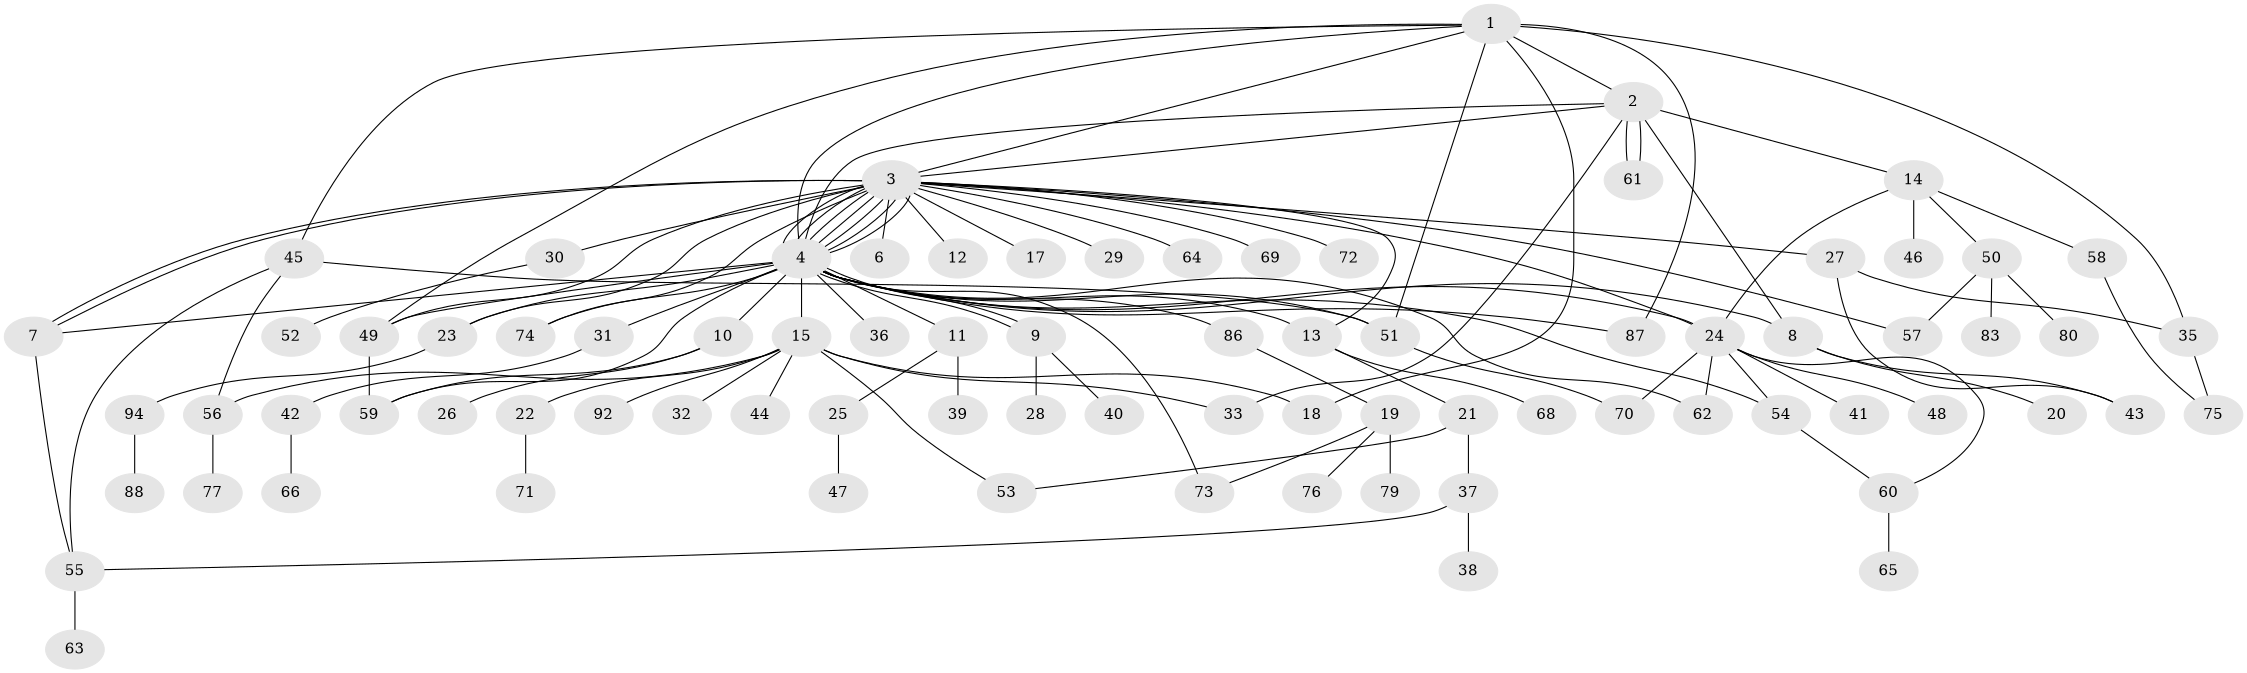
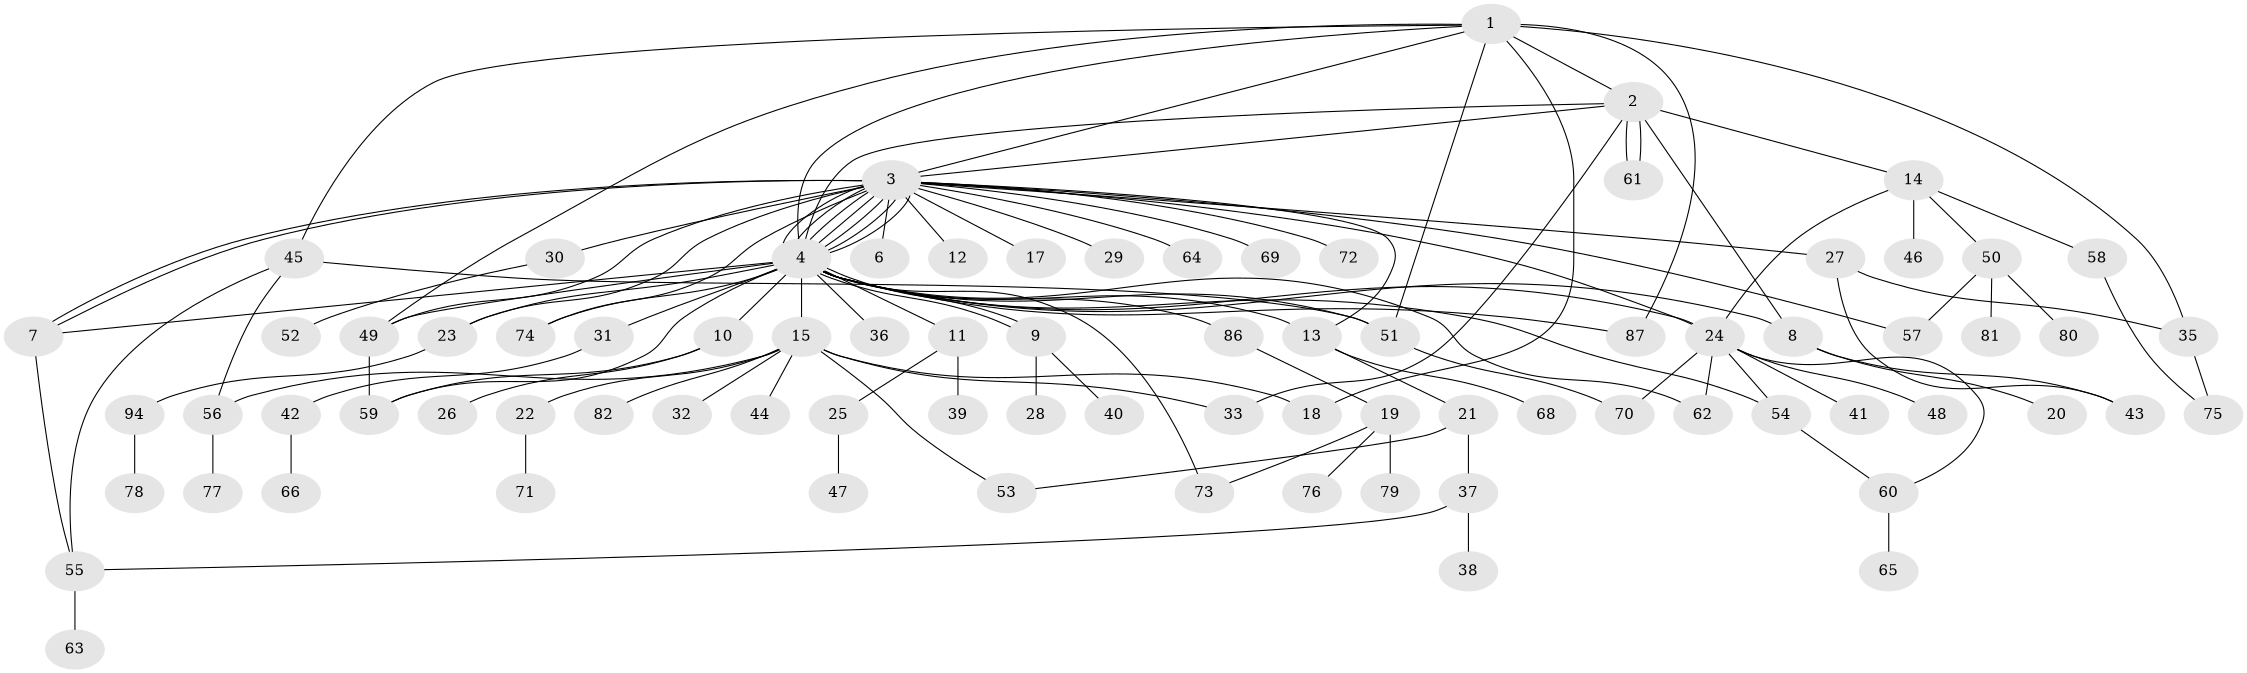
(1991, 337) -> (1991, 337)
(604, 415) -> (604, 415)
(135, 493) -> (135, 493)
